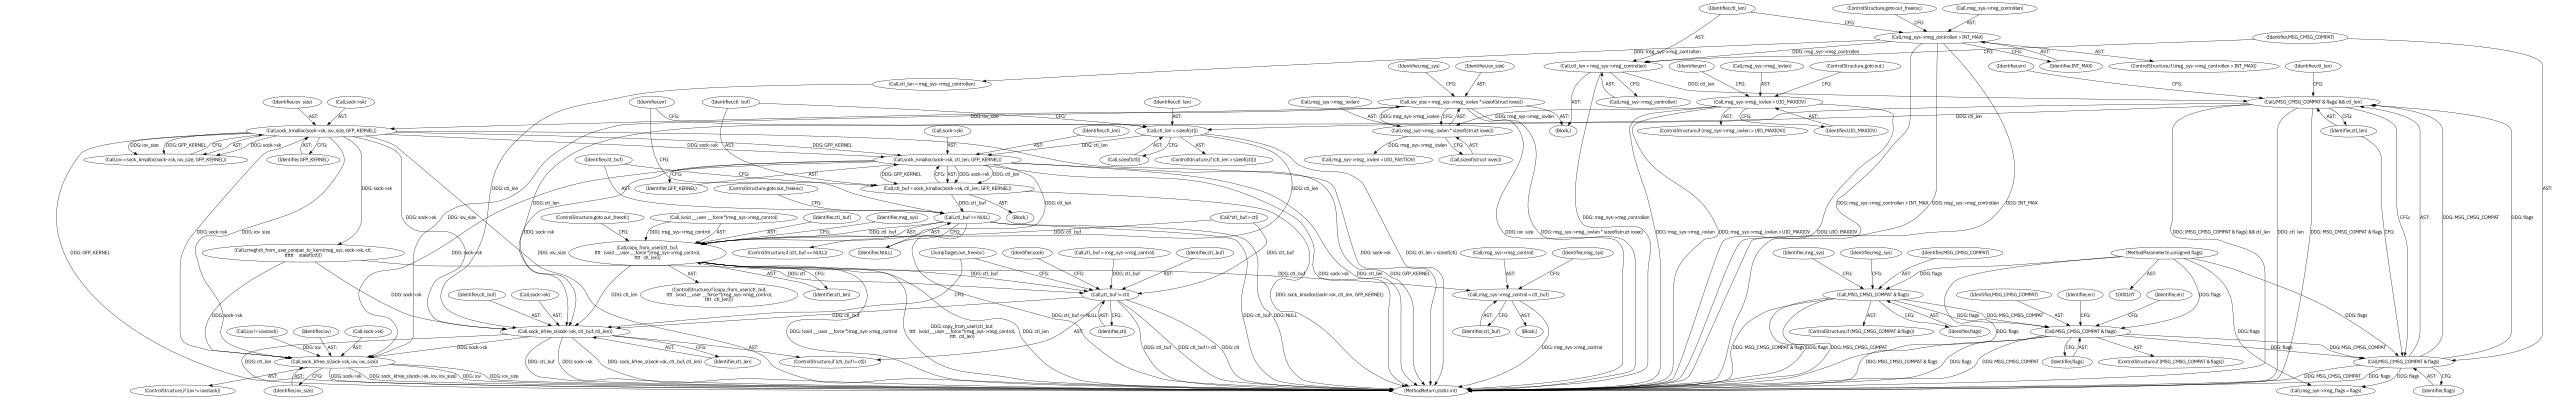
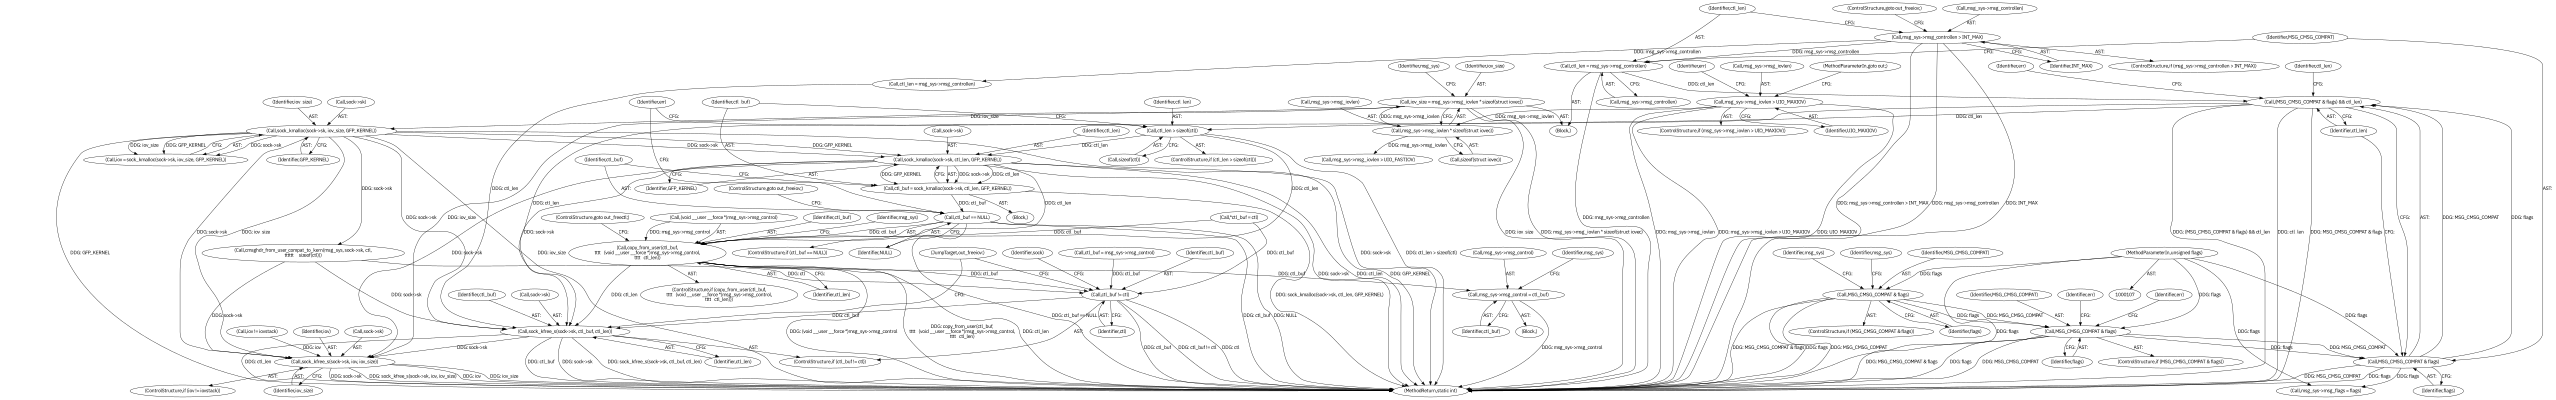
(1855, 66) -> (1855, 66)
